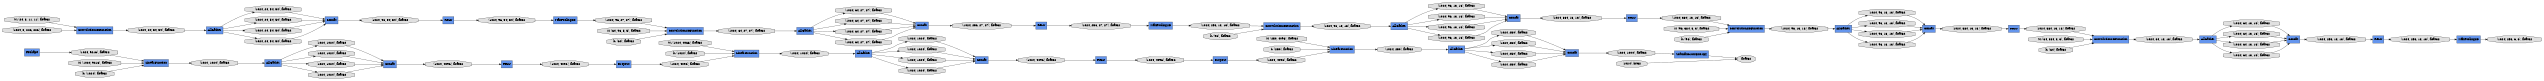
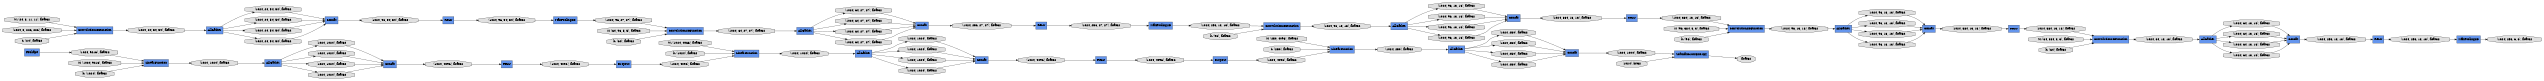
none -> (32, 41)
(1691, 61) -> (1659, 60)
